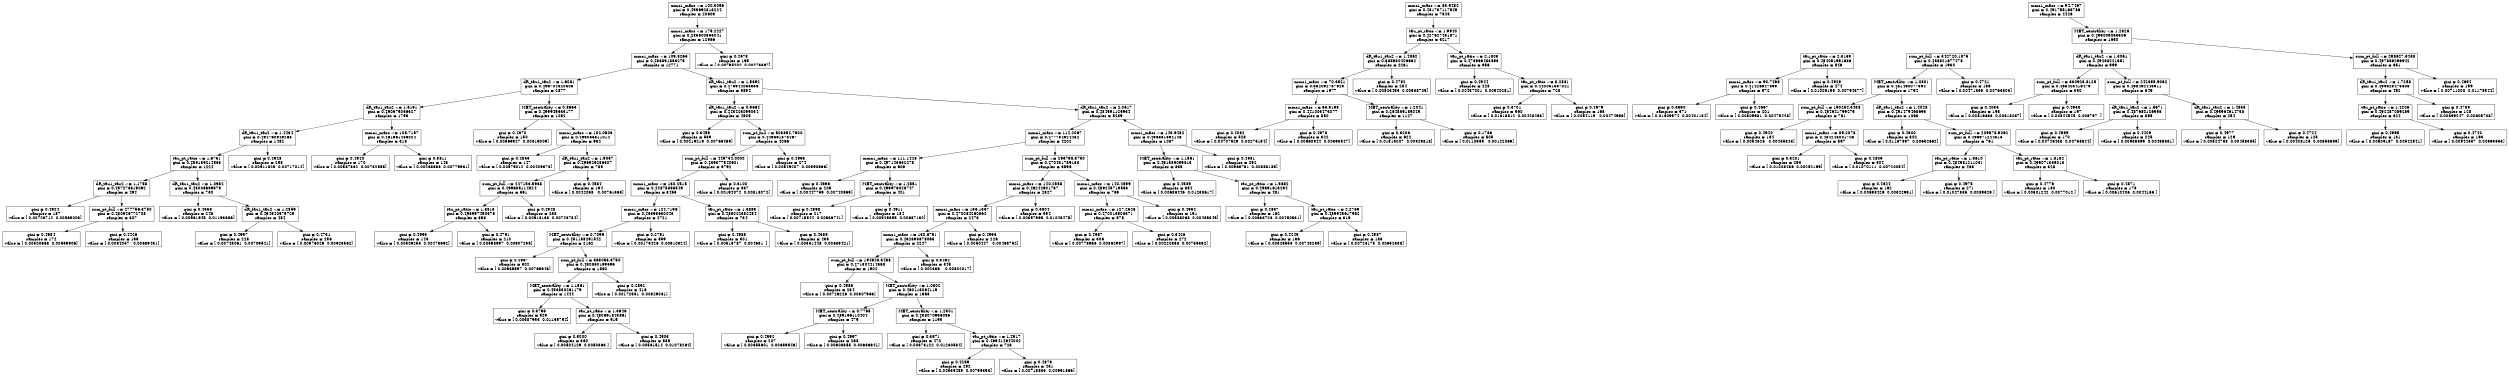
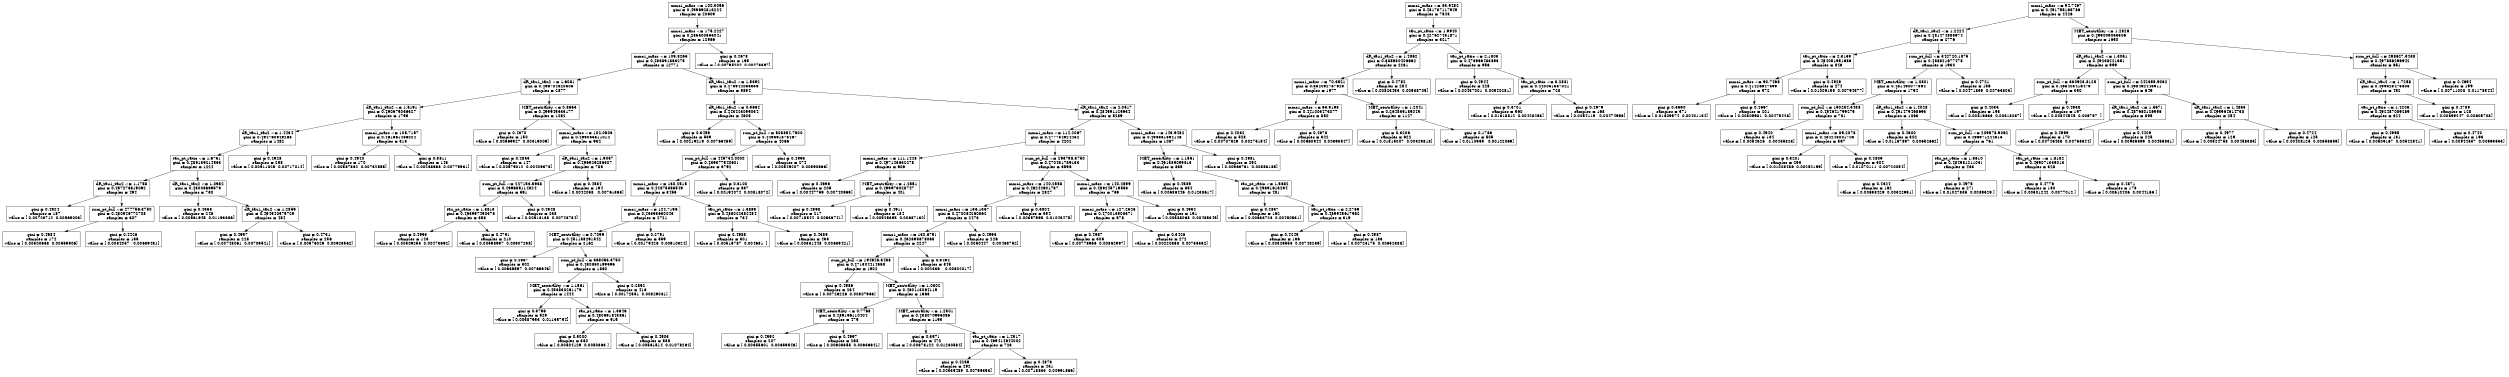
none -> (1939, 36)
(1135, 125) -> (1129, 124)
